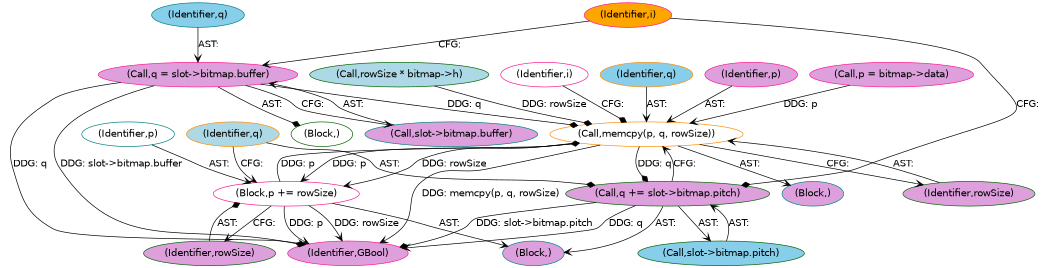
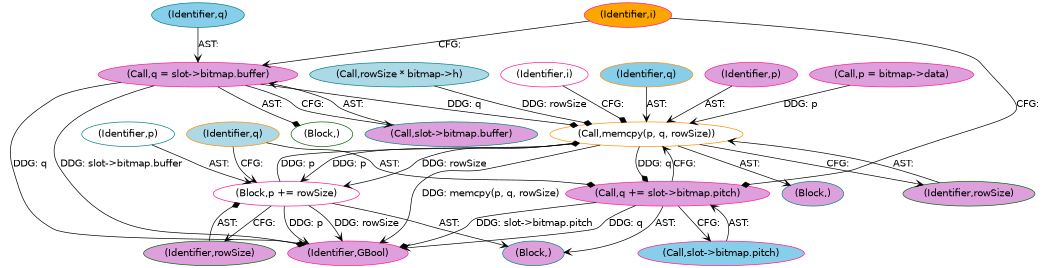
(399, 75) -> (399, 75)
(668, 194) -> (668, 194)
(710, 224) -> (710, 224)
(721, 253) -> (721, 253)
